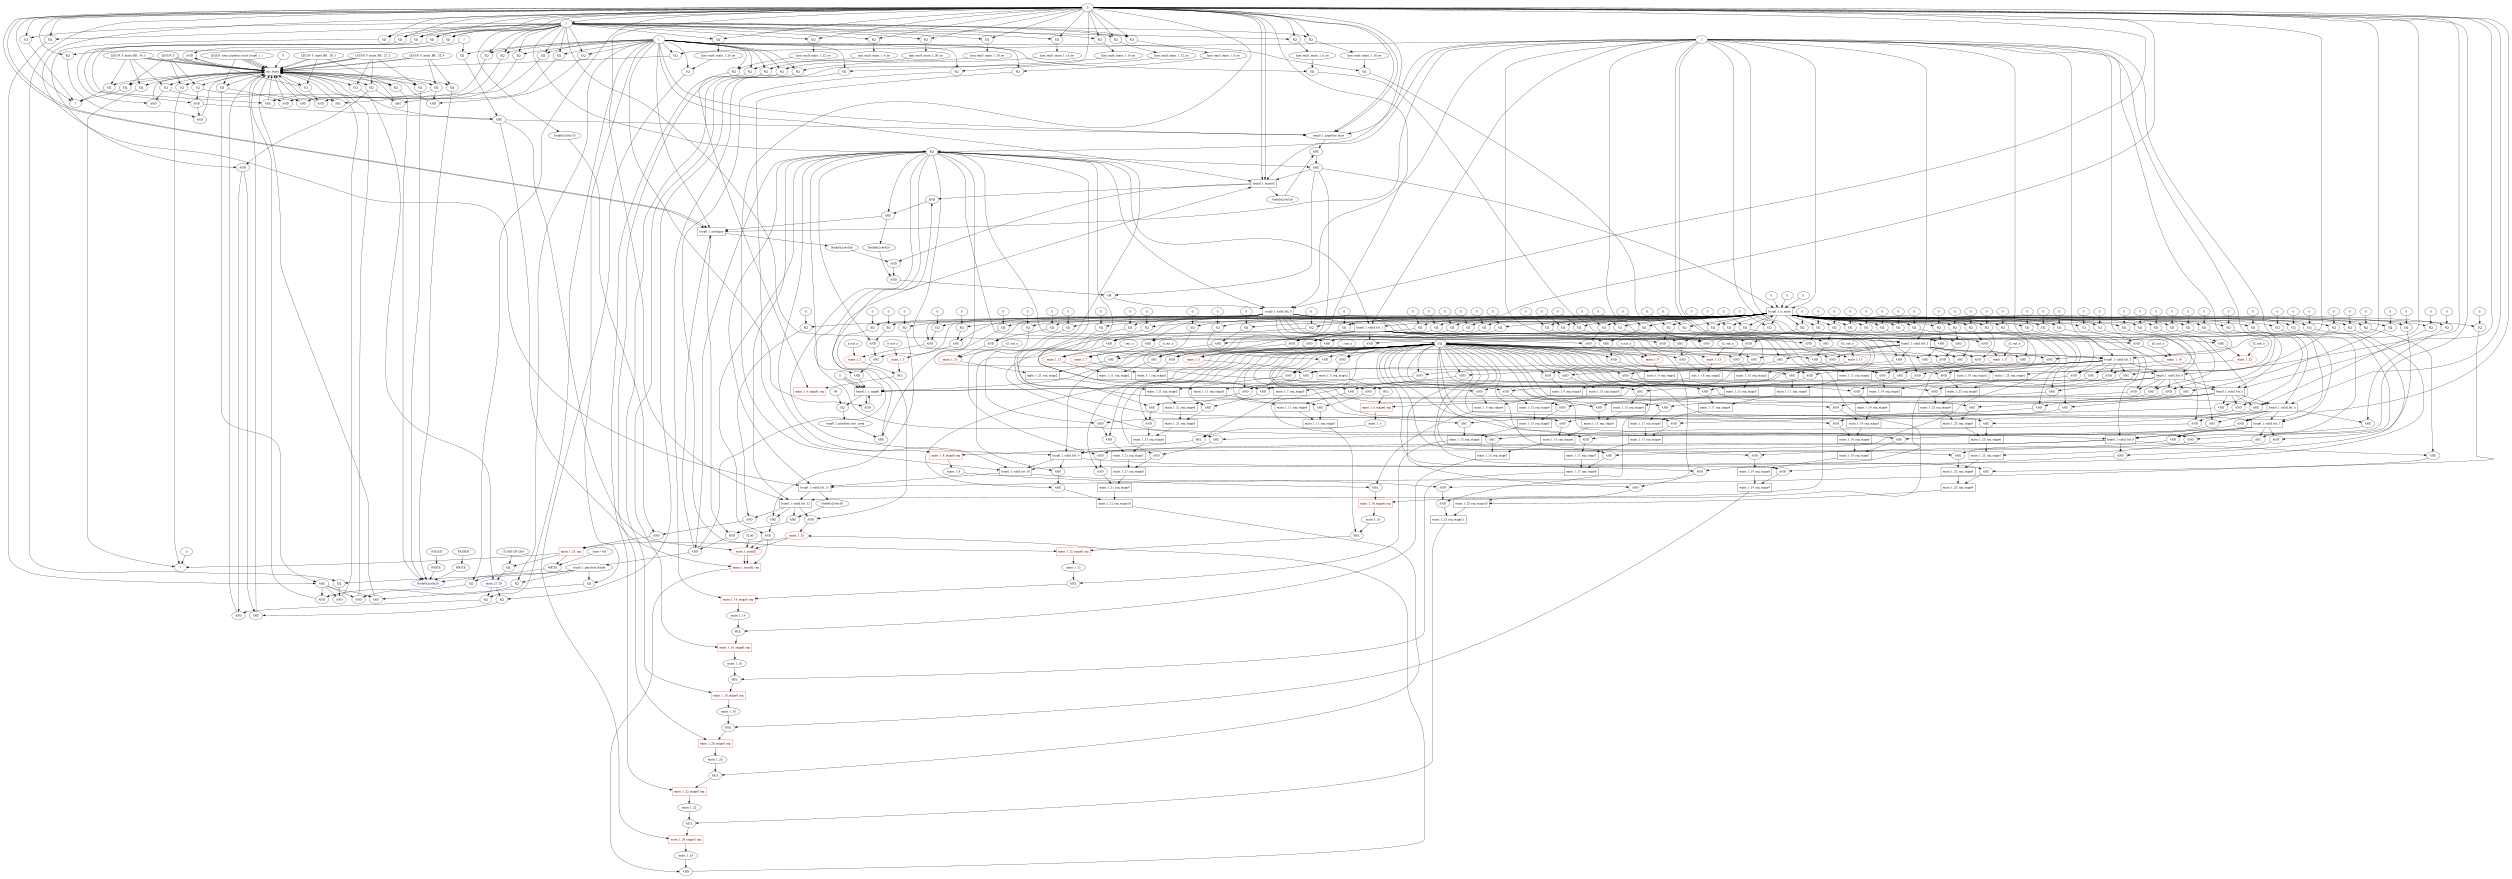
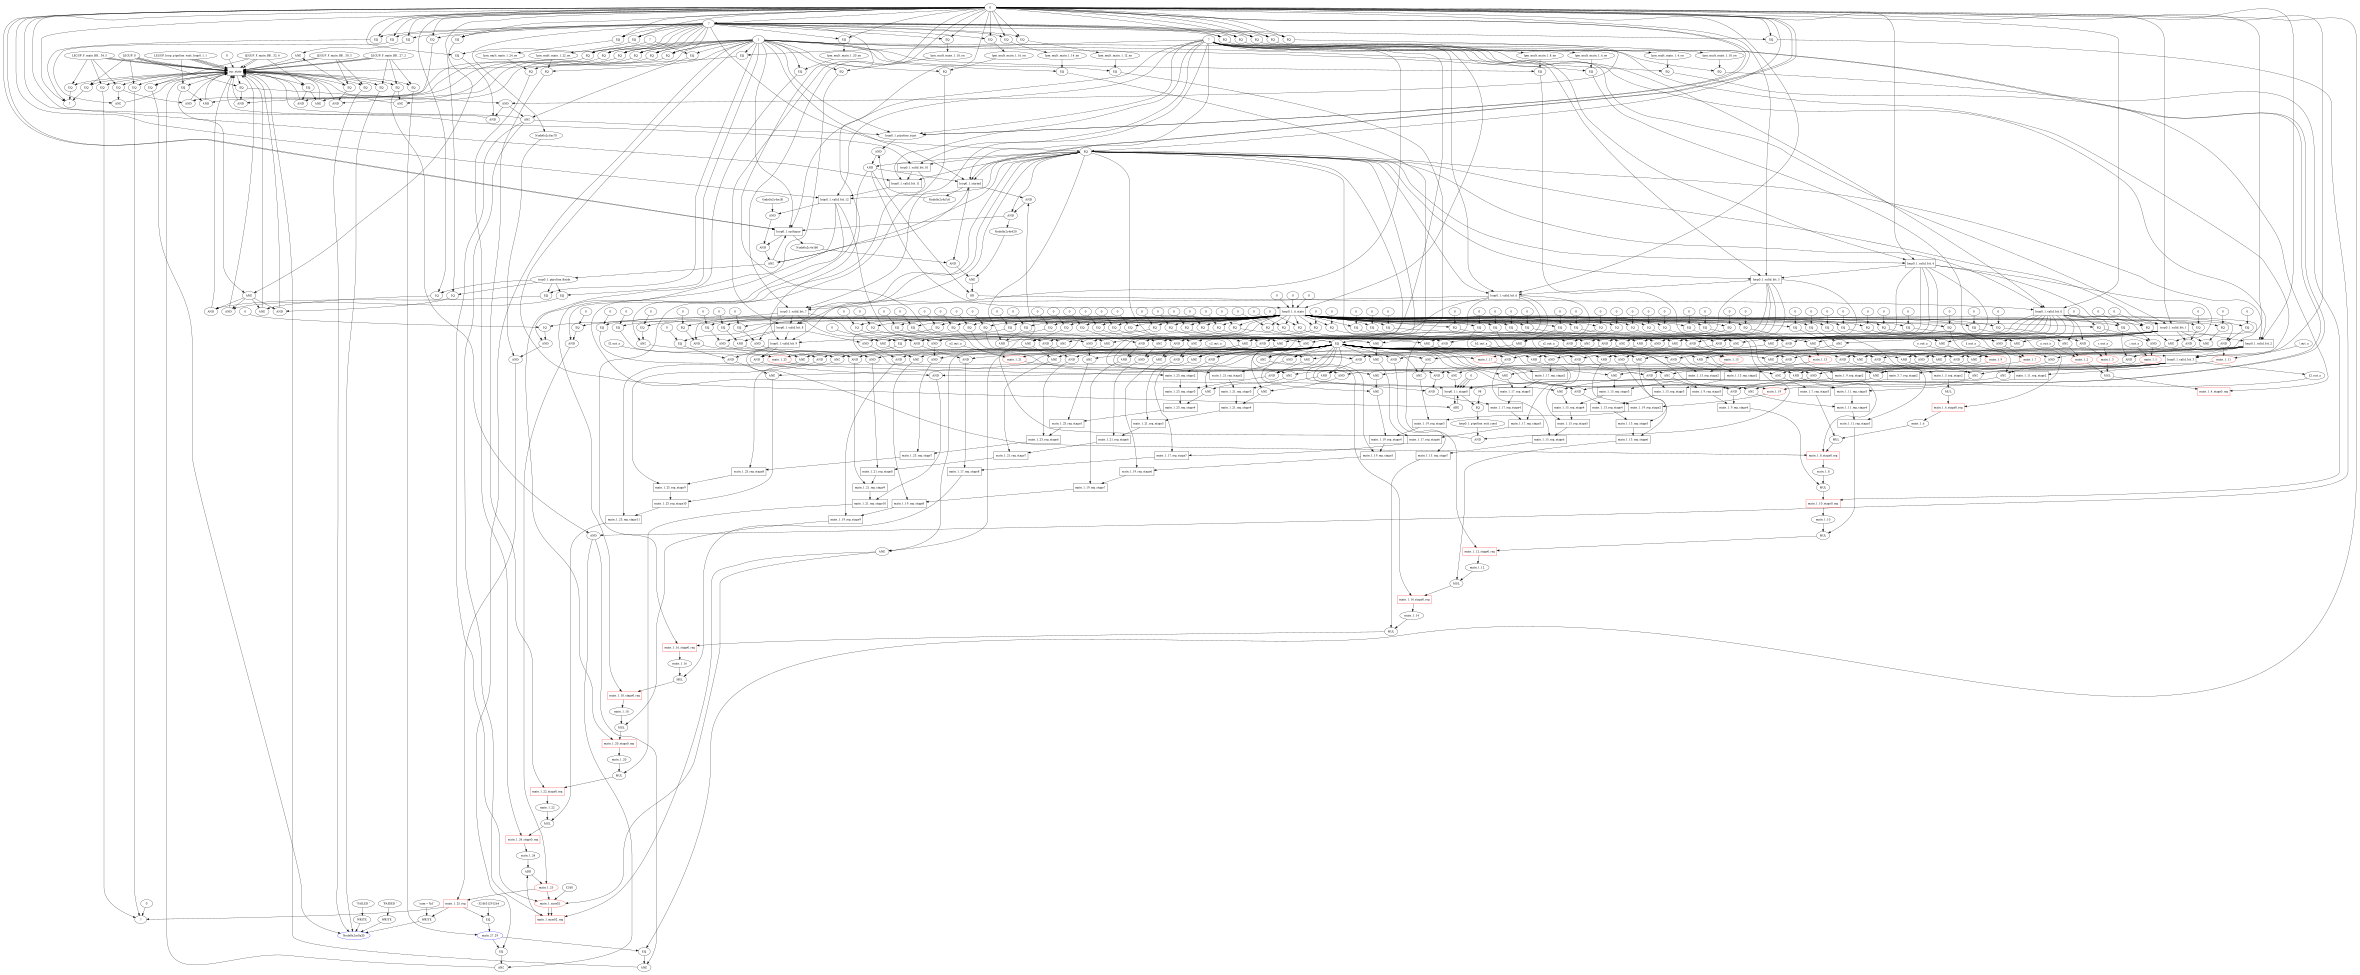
(2144, 368) -> (2249, 368)
(1706, 376) -> (1742, 376)
(1042, 463) -> (1254, 448)
(823, 495) -> none
